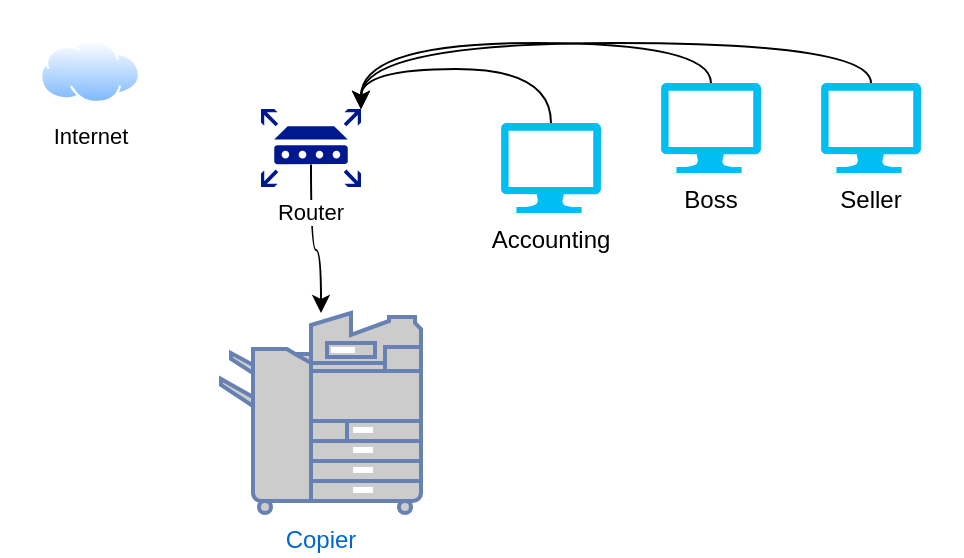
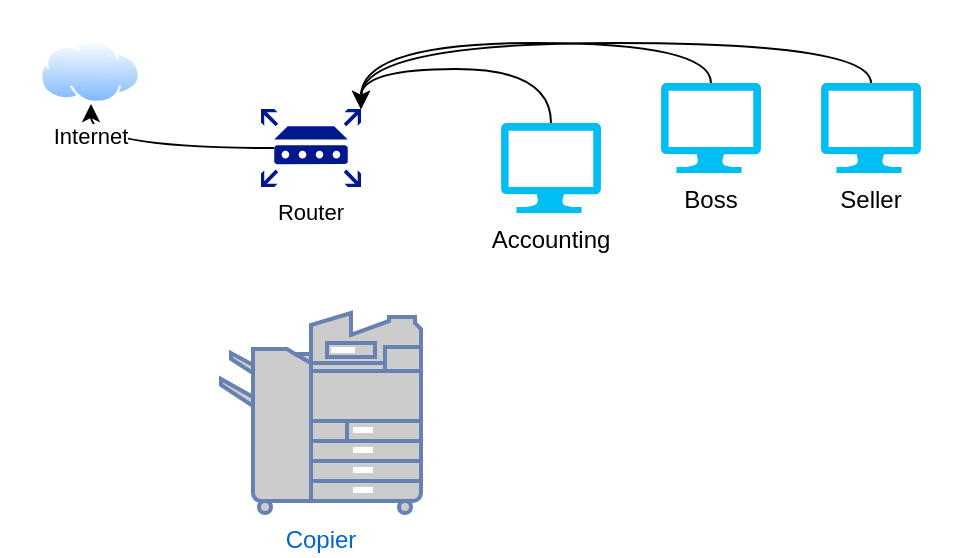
none -> (201, 146)
(320, 263) -> none
